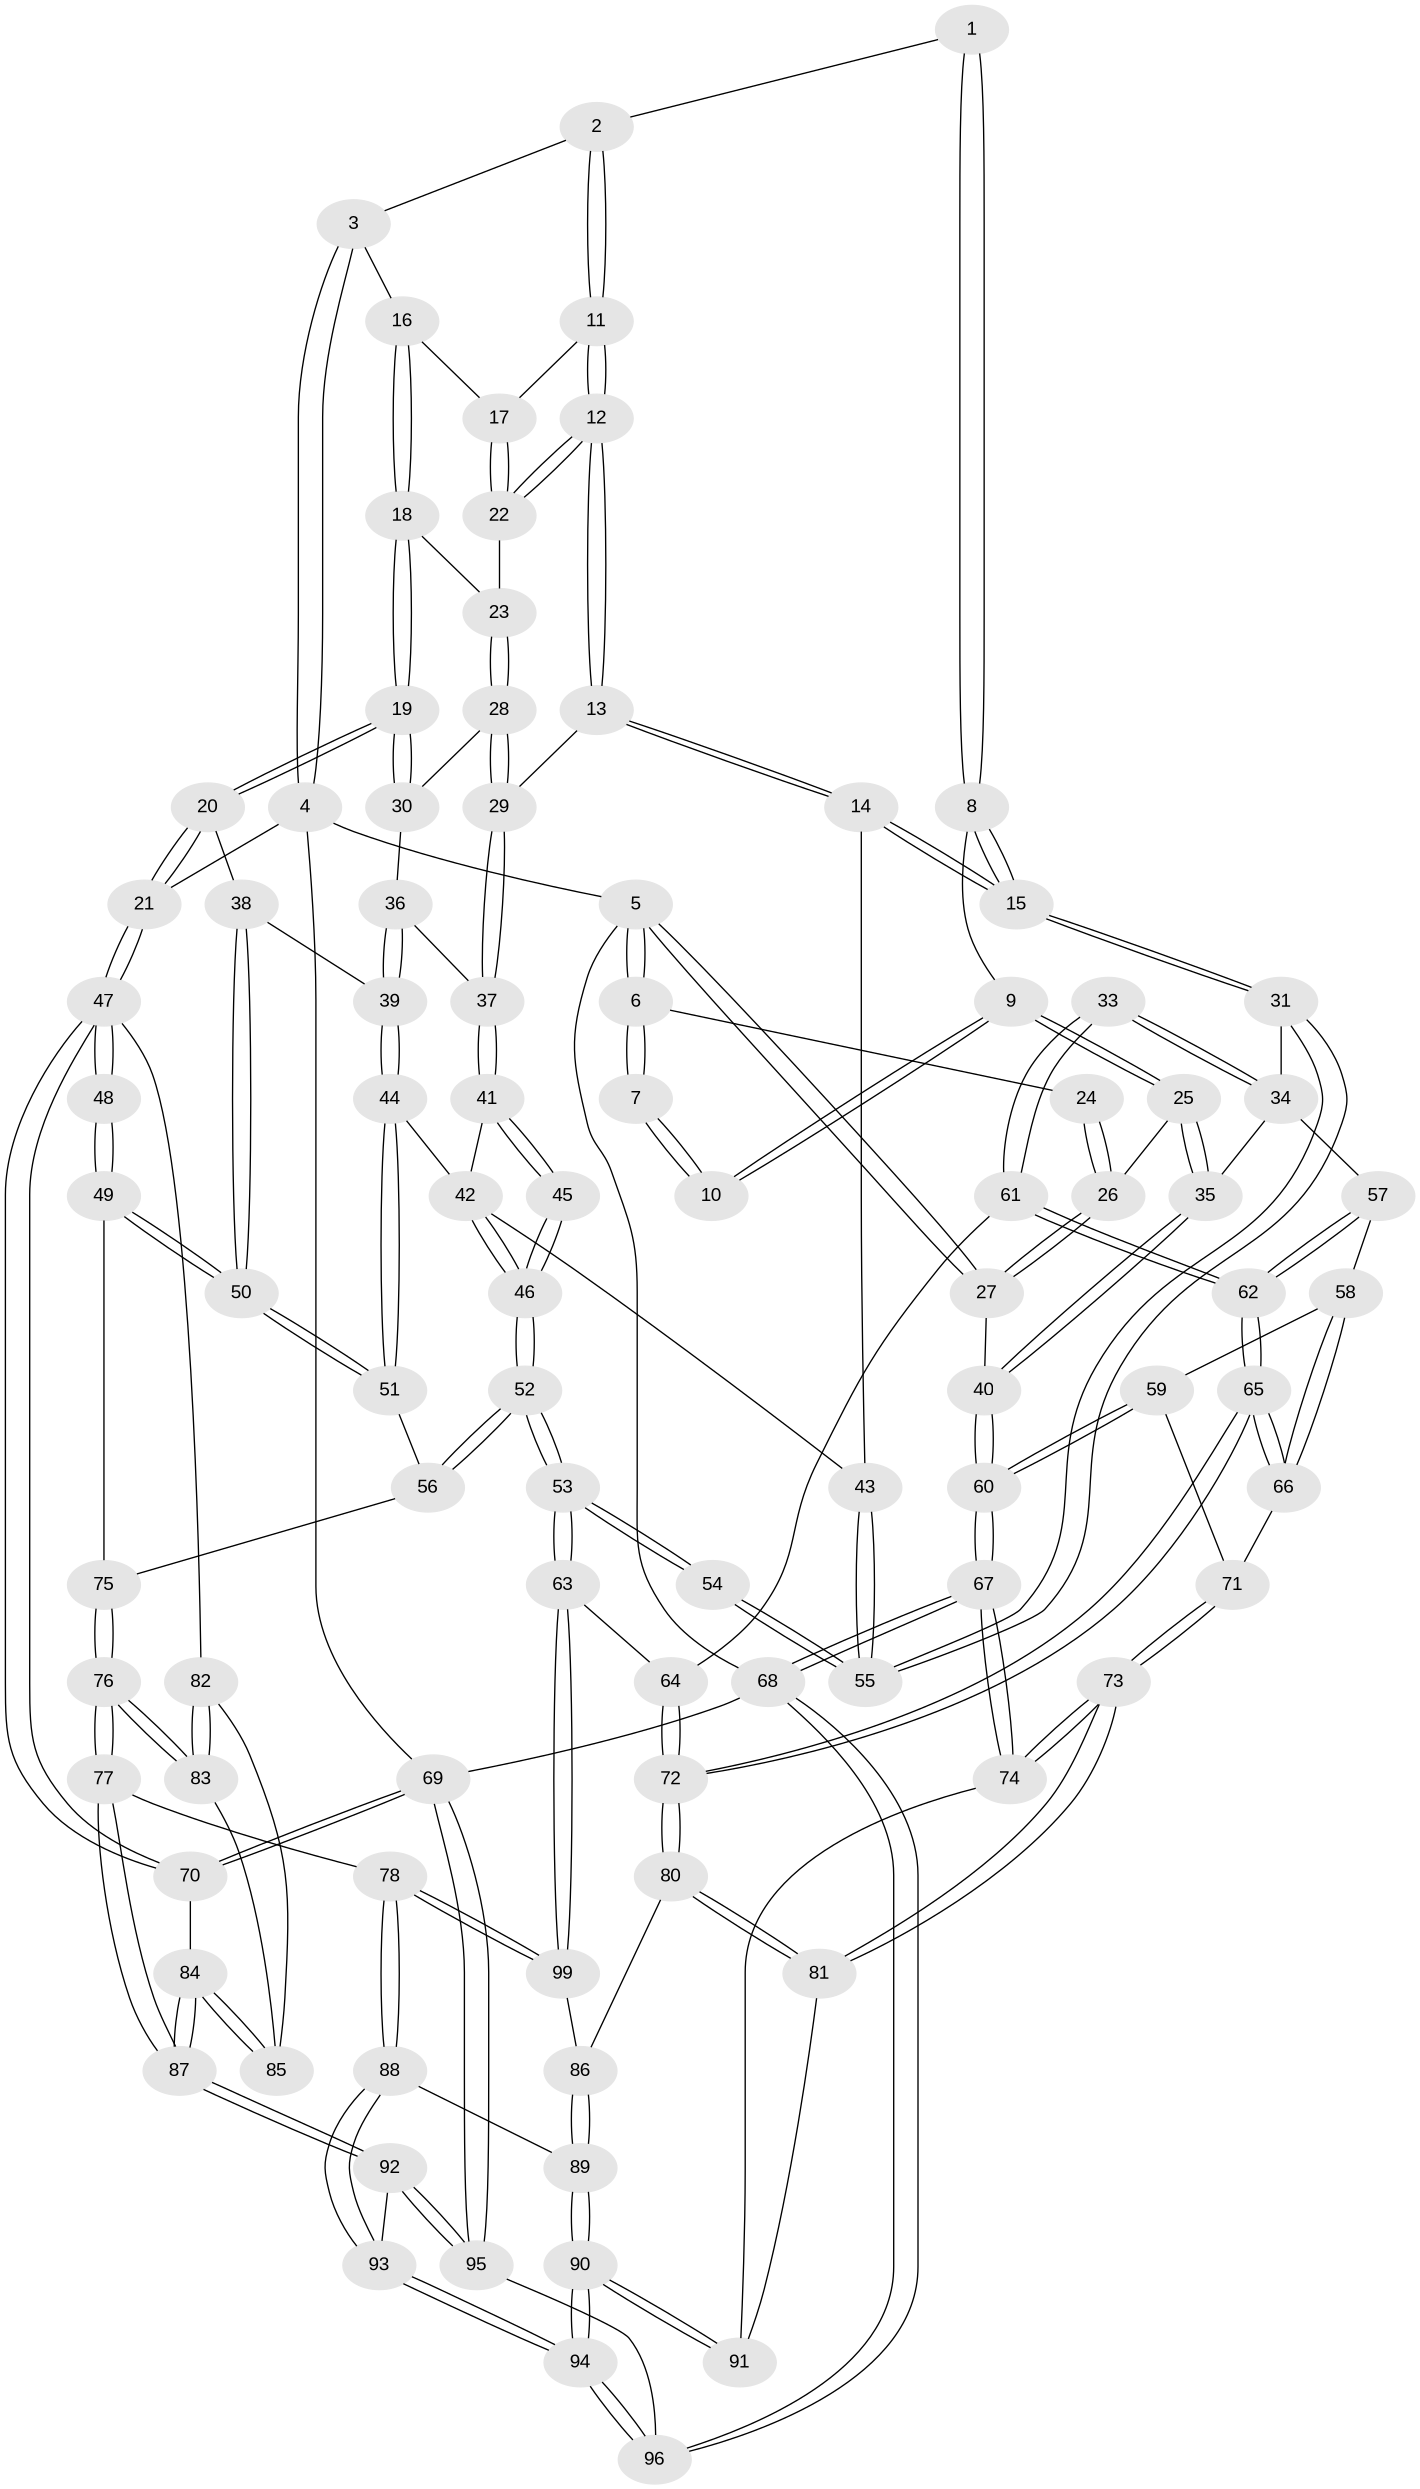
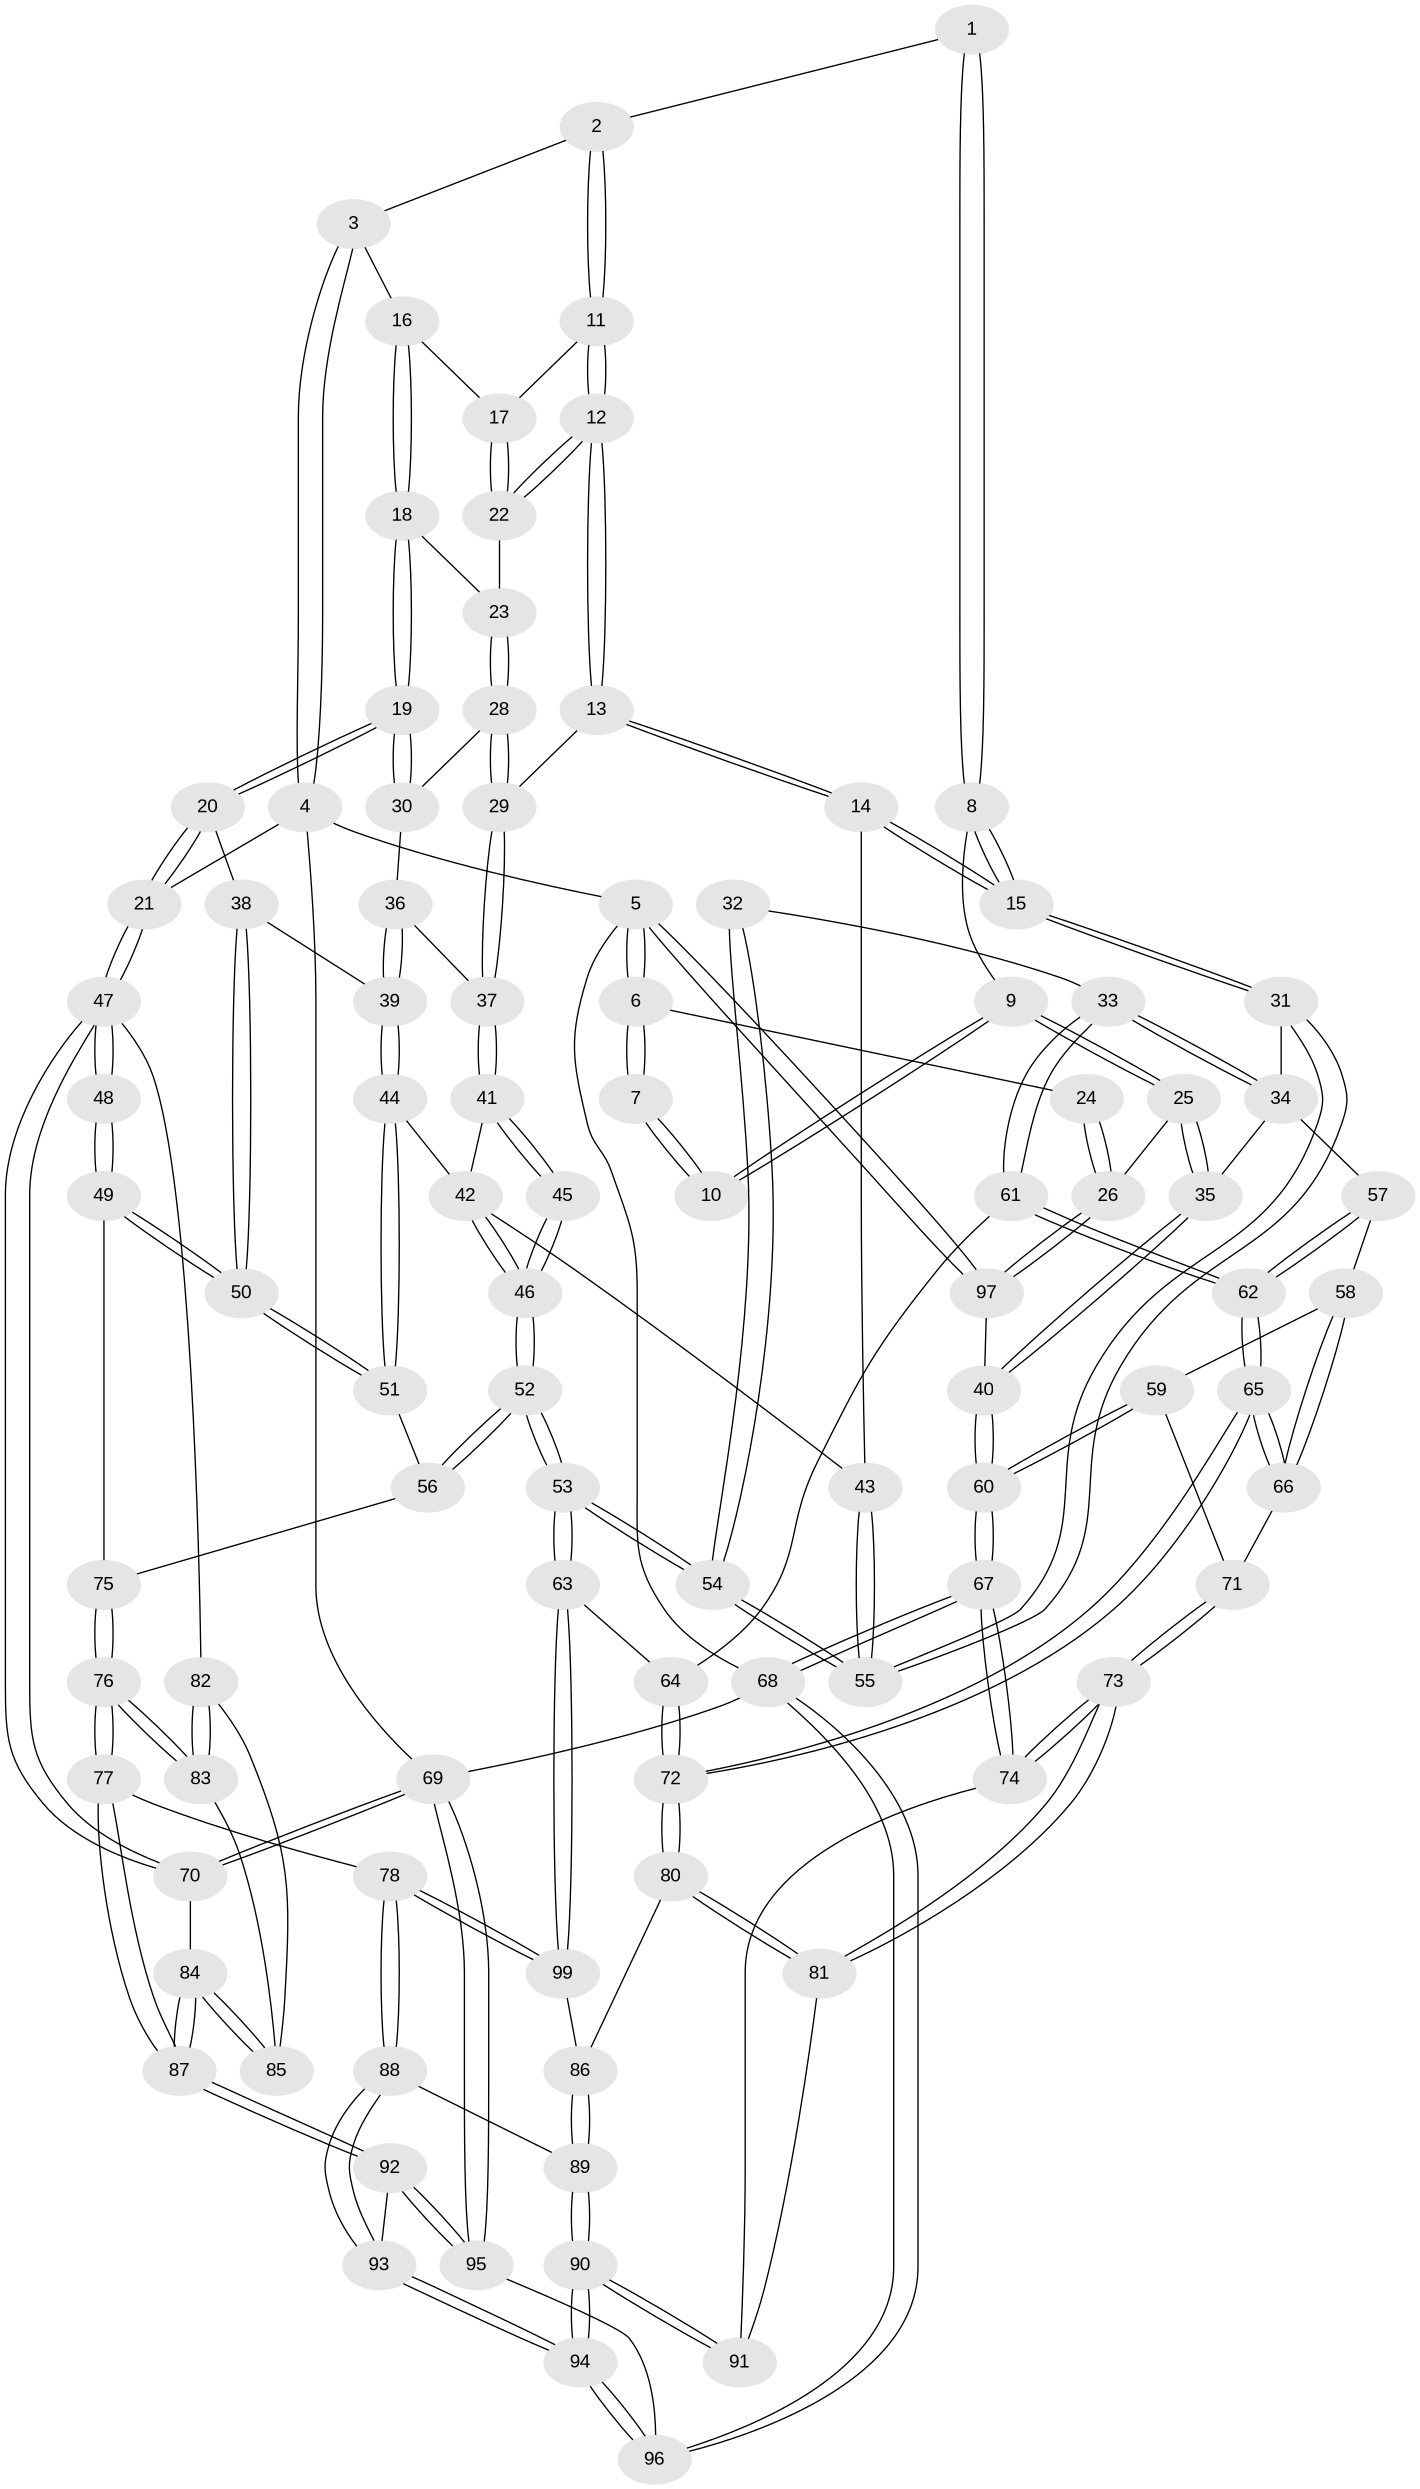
none -> (733, 905)
(987, 1293) -> (987, 1293)
